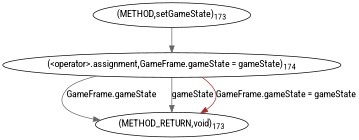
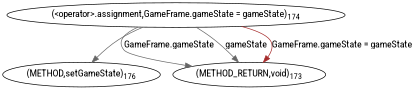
(220, 14) -> (130, 74)
(172, 37) -> (117, 41)
